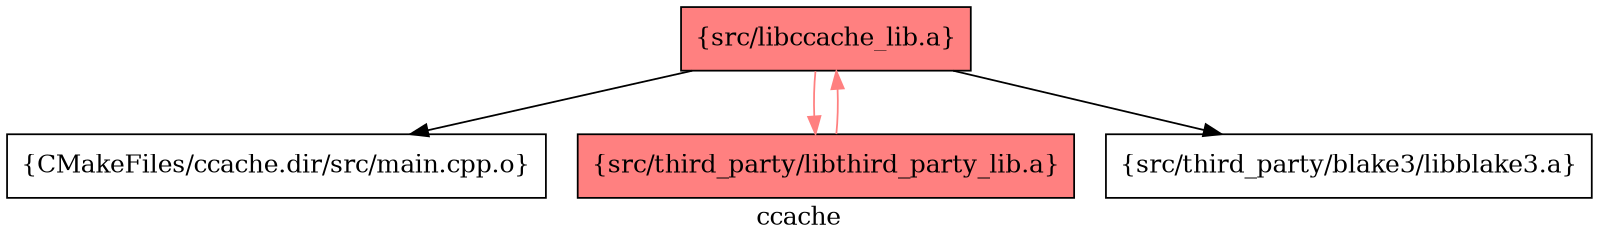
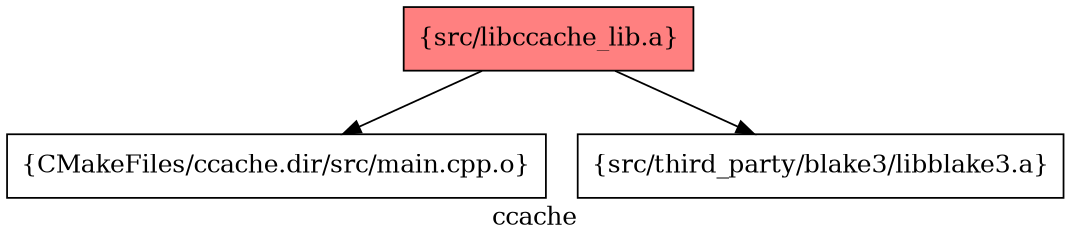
(826, 166) -> none
